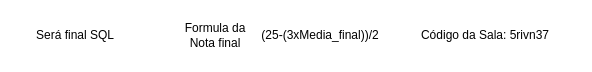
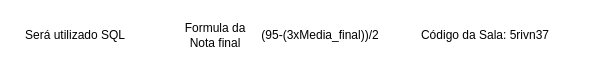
(76, 36) -> (76, 36)
(321, 36) -> (321, 36)
